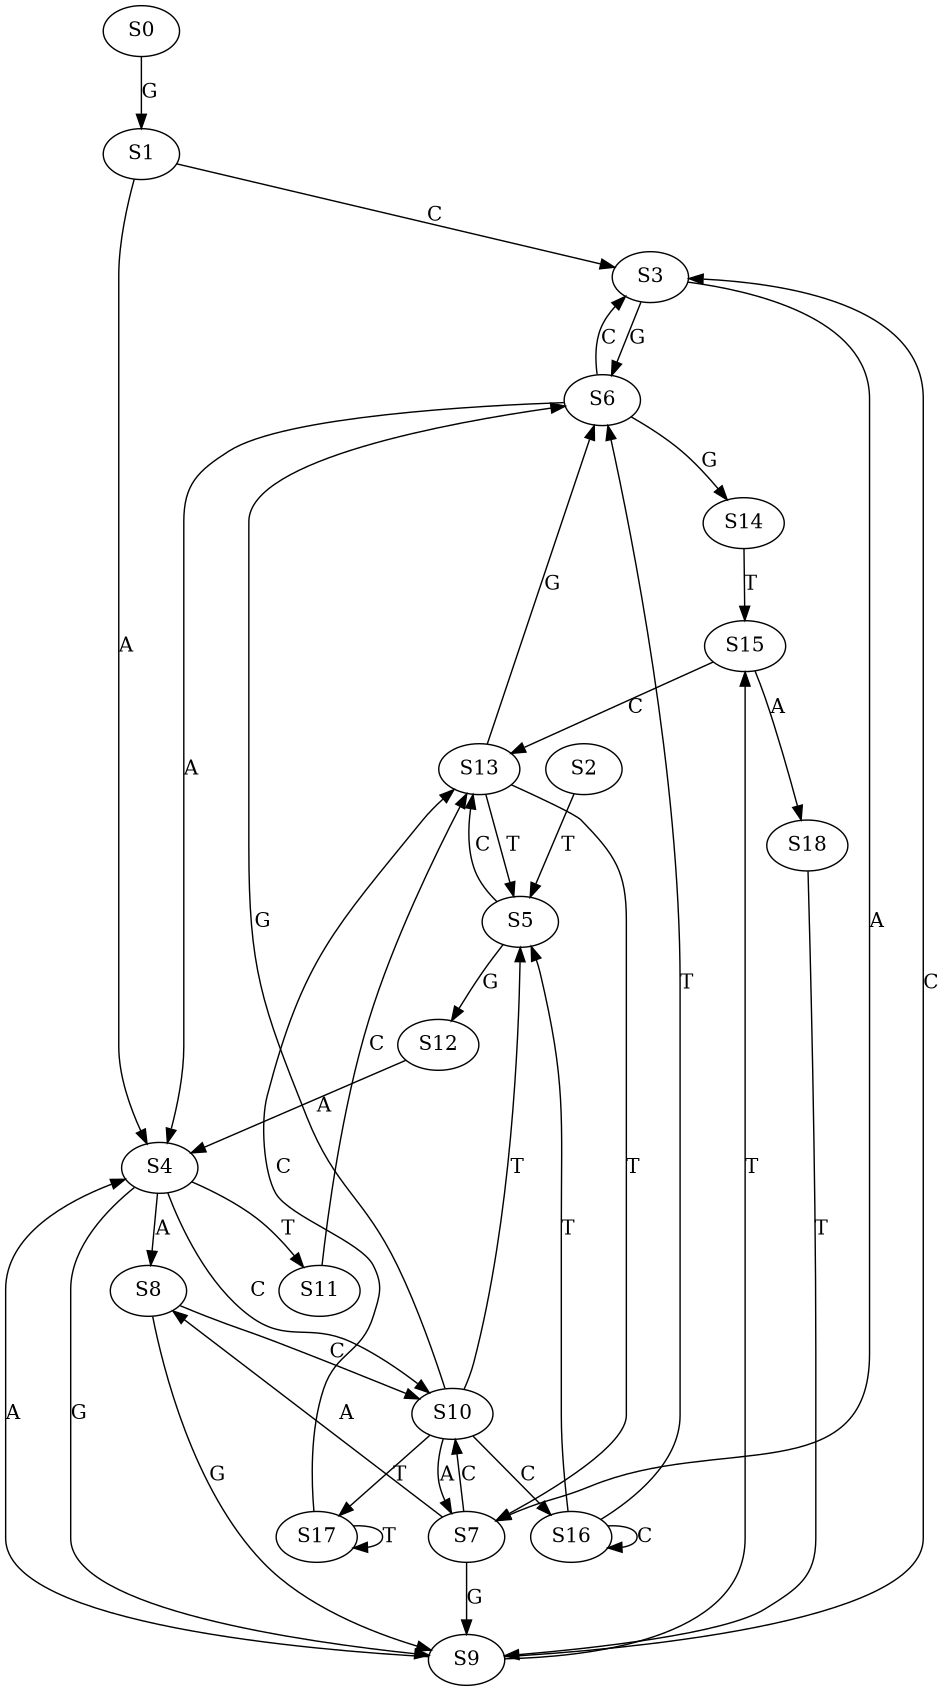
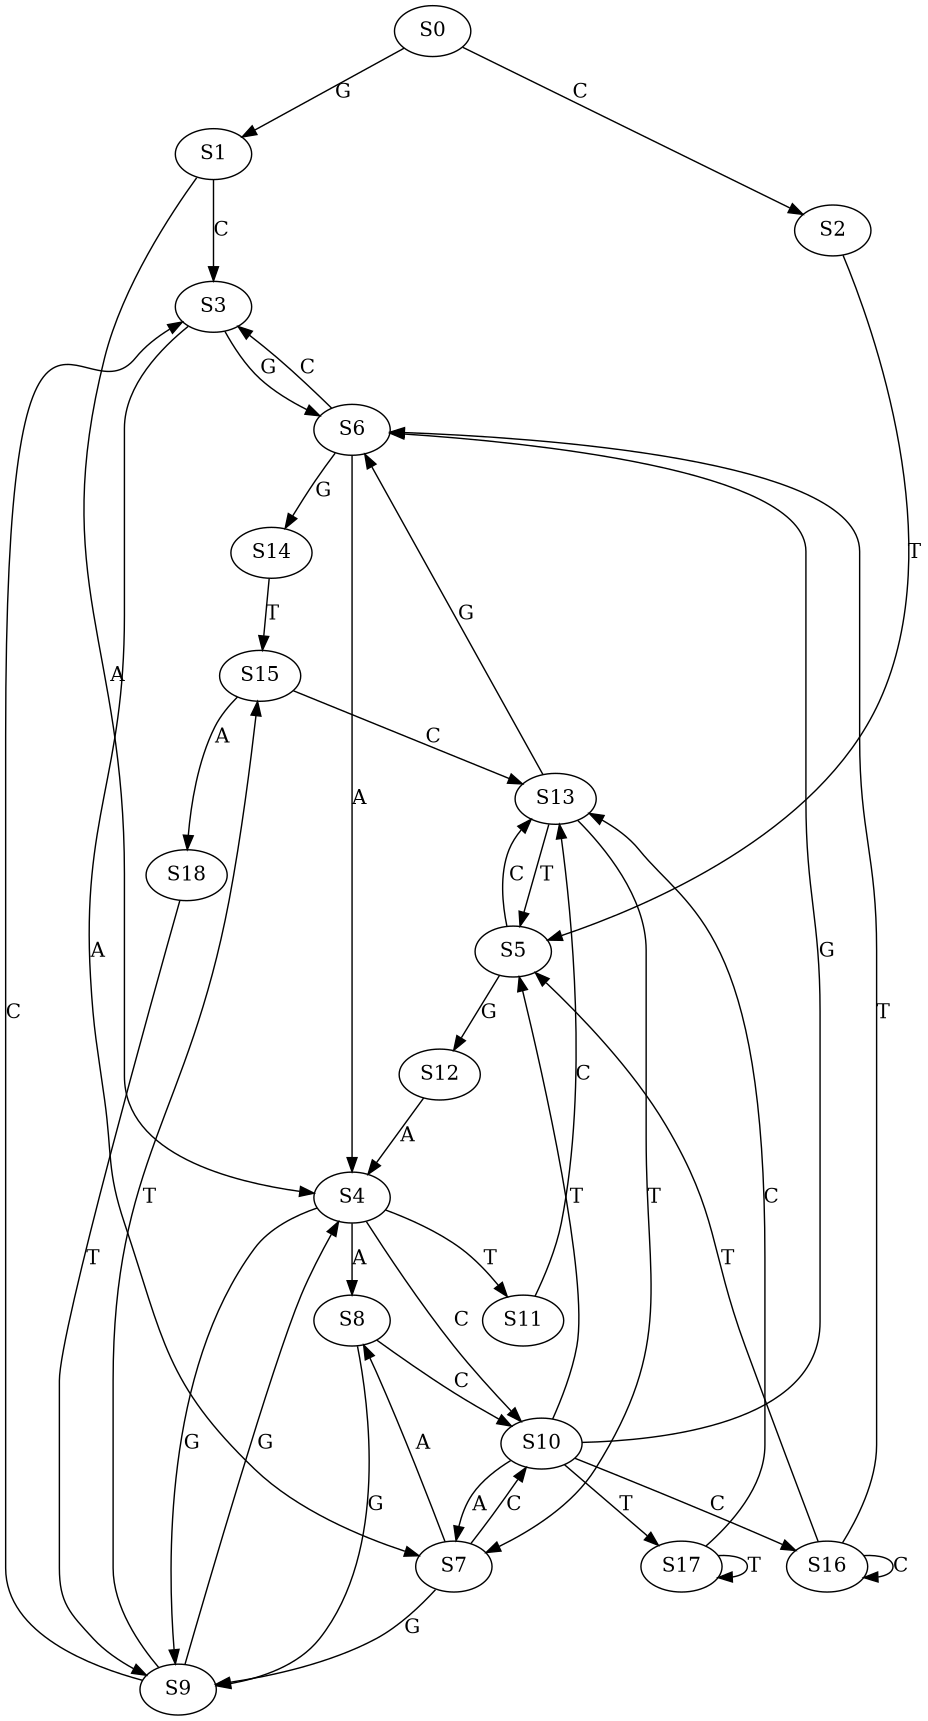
none -> (626, 128)
(13, 1414) -> (266, 1444)
